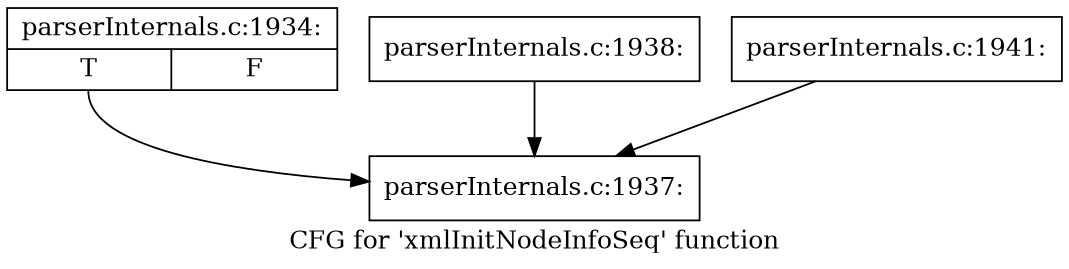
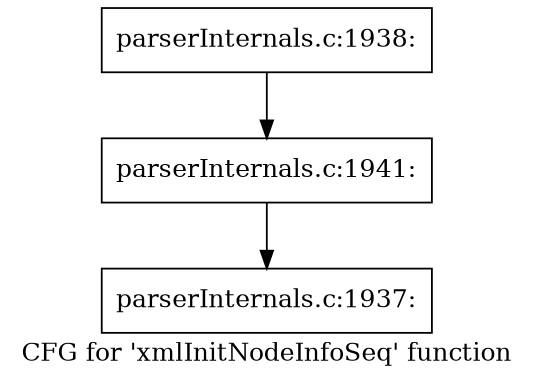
(172, 49) -> none
(535, 110) -> (267, 96)
